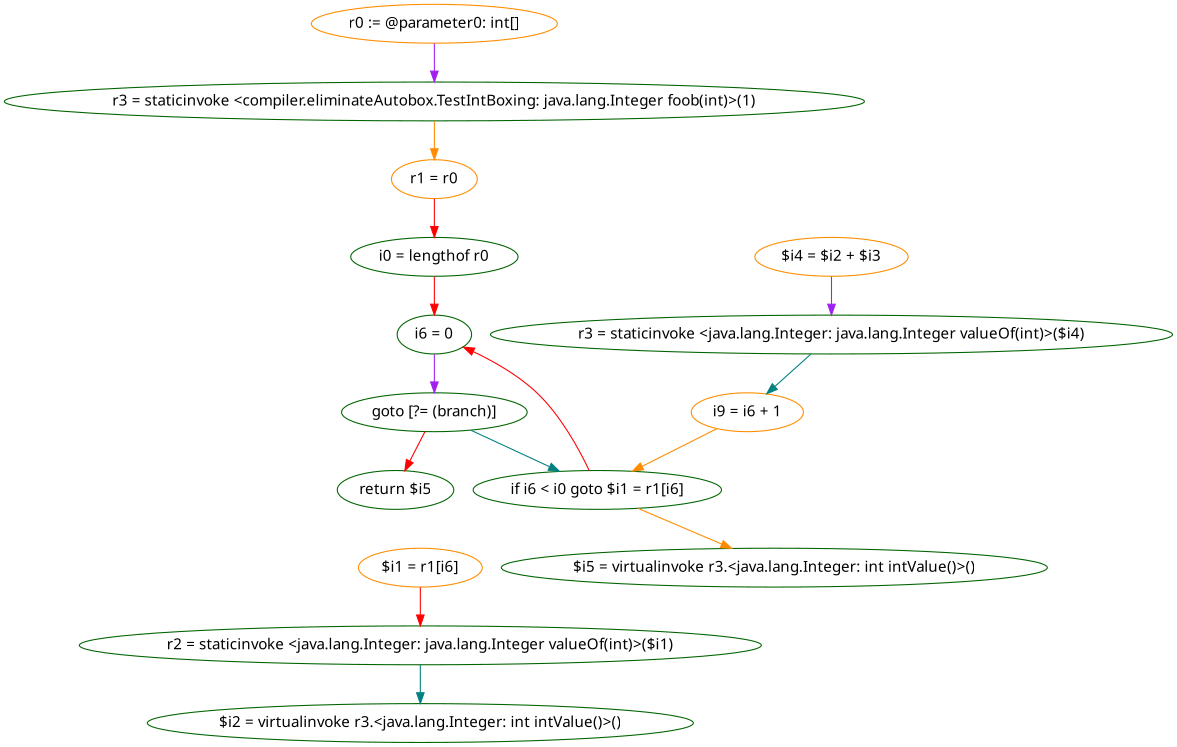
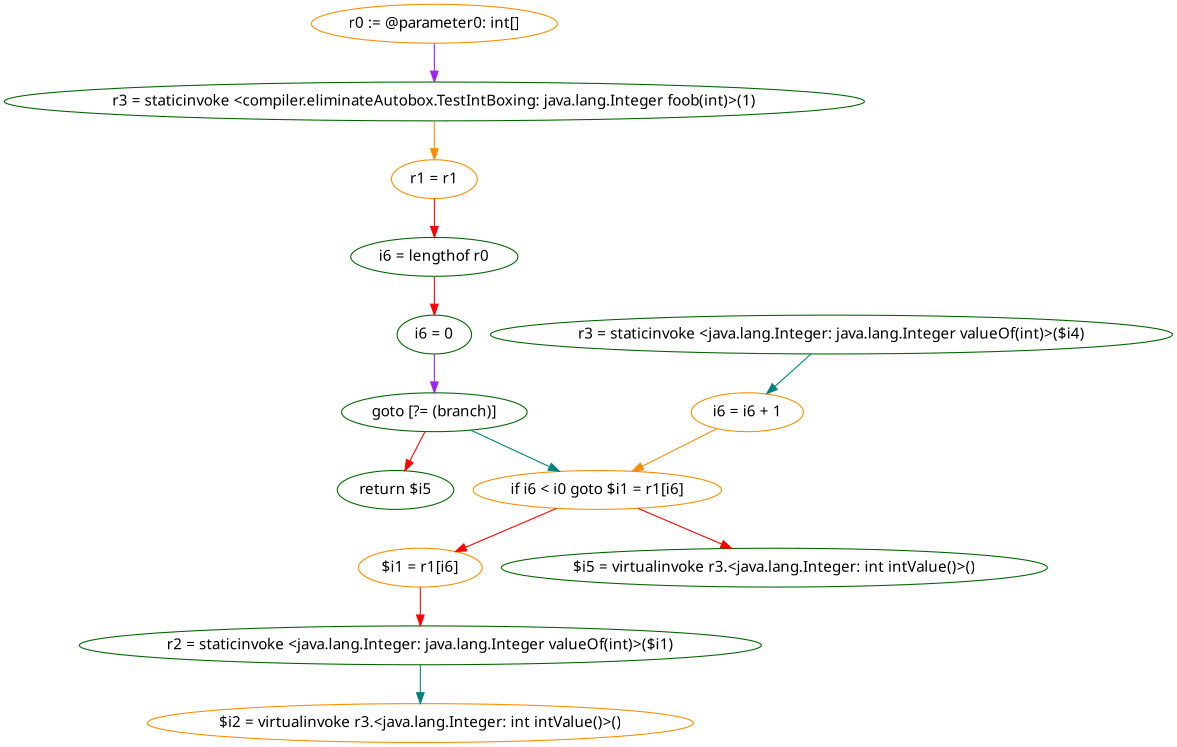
(434, 179) -> (434, 179)
(434, 257) -> (434, 257)
(831, 257) -> none
(543, 399) -> (511, 528)
(747, 412) -> (747, 412)
(597, 490) -> (597, 490)
(680, 526) -> (680, 526)
(420, 723) -> (420, 723)
